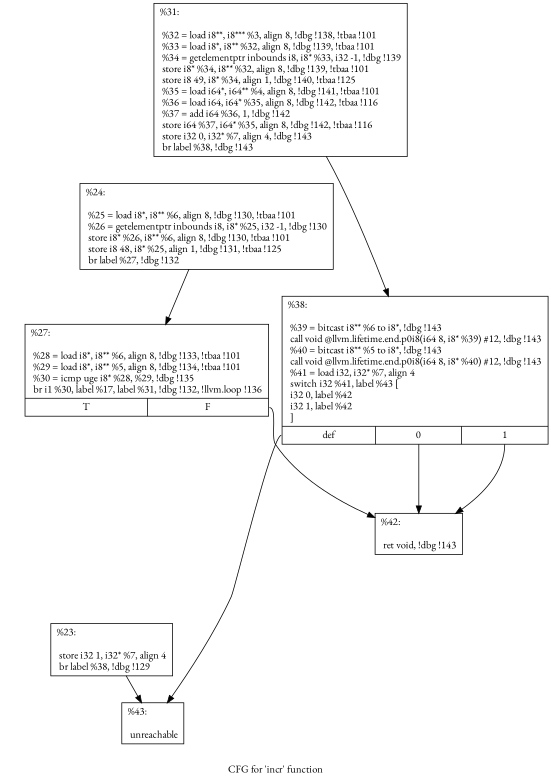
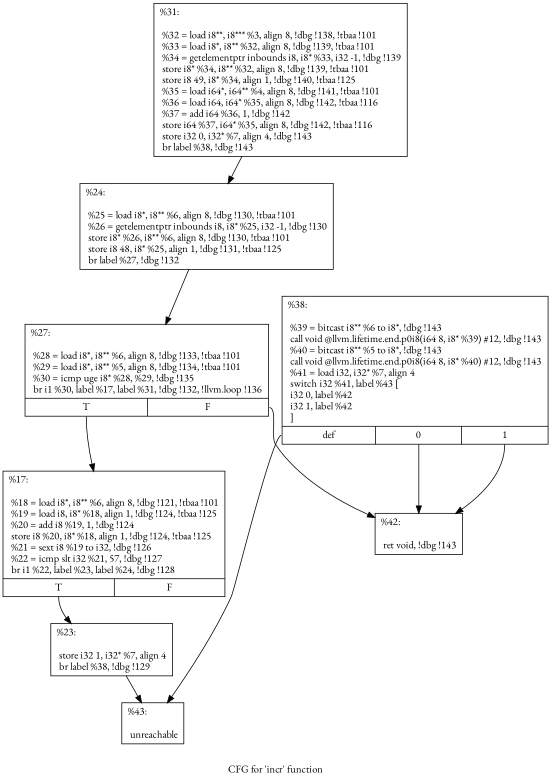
(358, 222) -> (237, 167)
none -> (114, 534)
